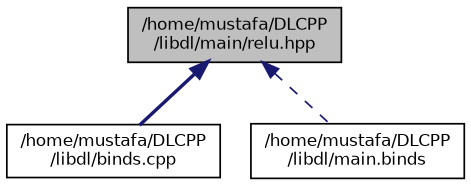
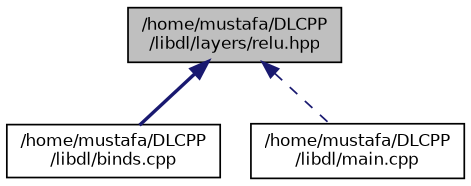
(235, 35) -> (235, 35)
(358, 151) -> (358, 151)
